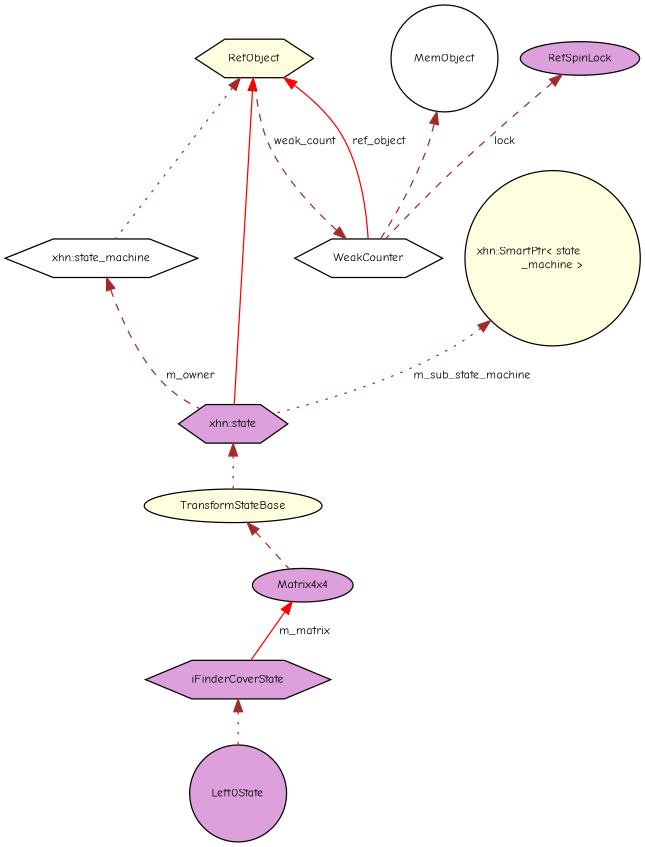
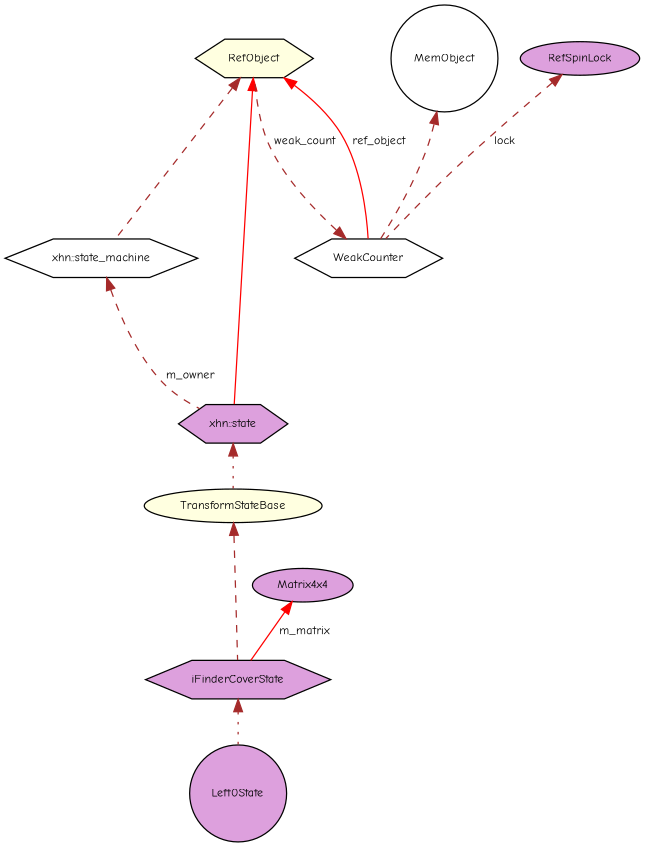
(174, 163) -> (174, 163)
(553, 258) -> none
(272, 550) -> (236, 598)
